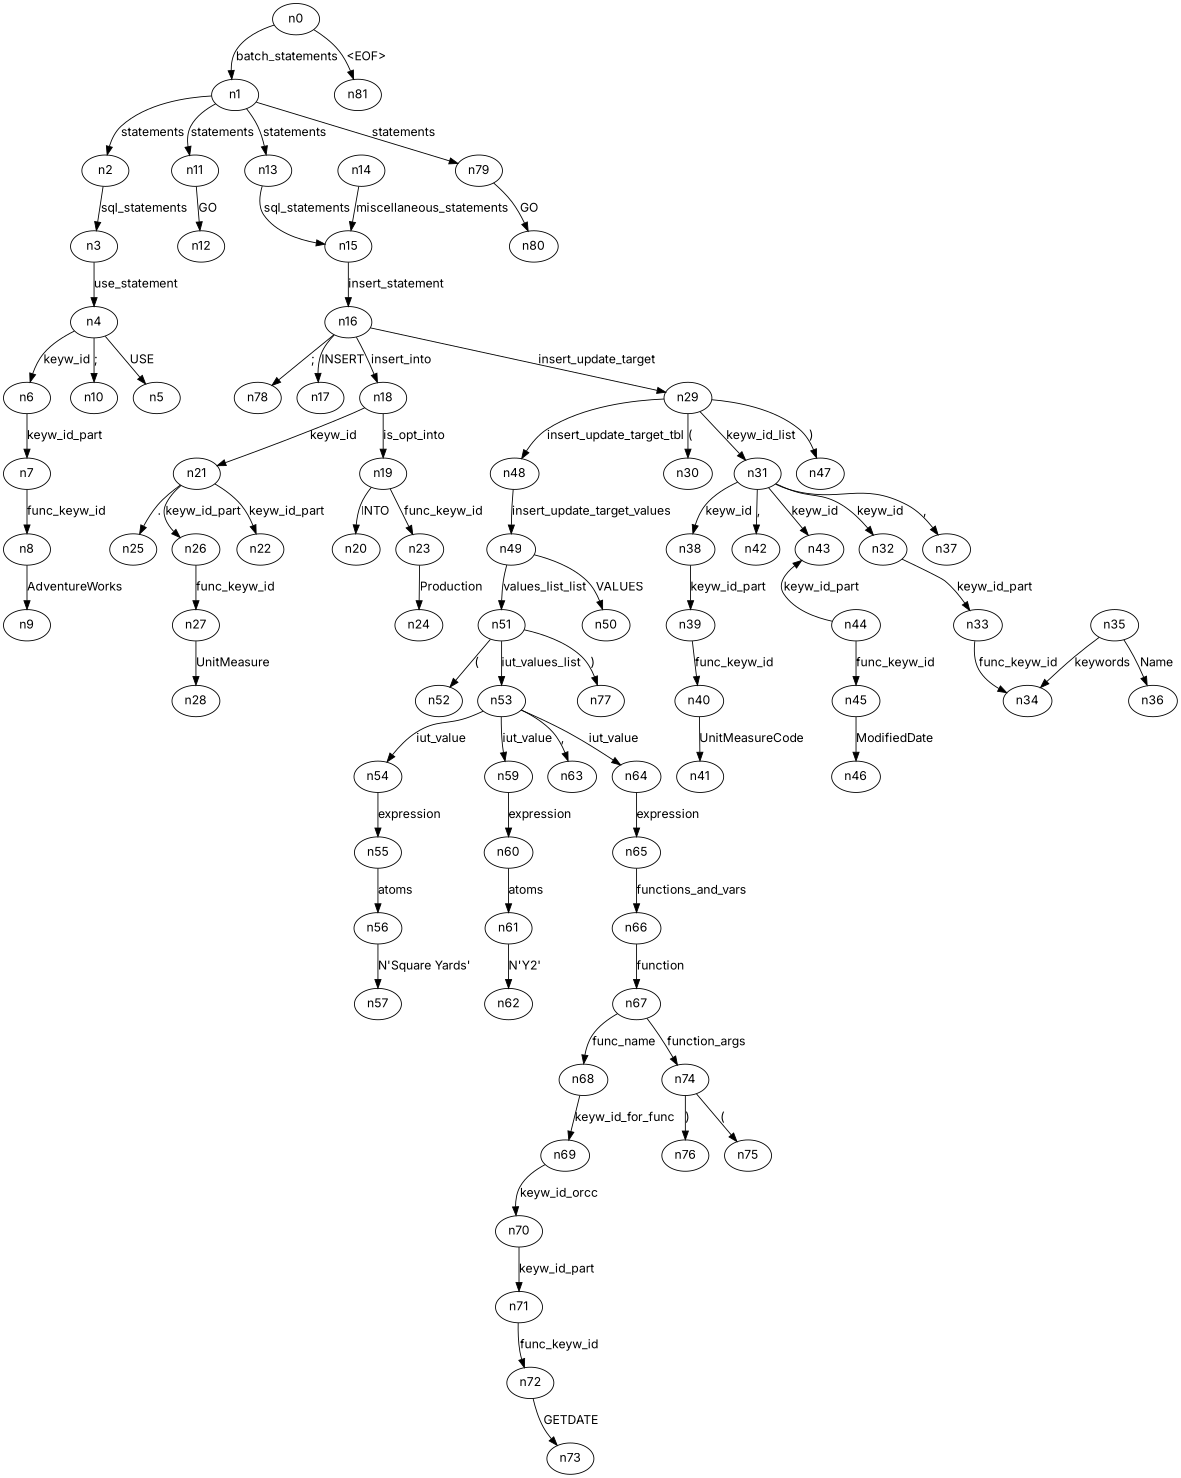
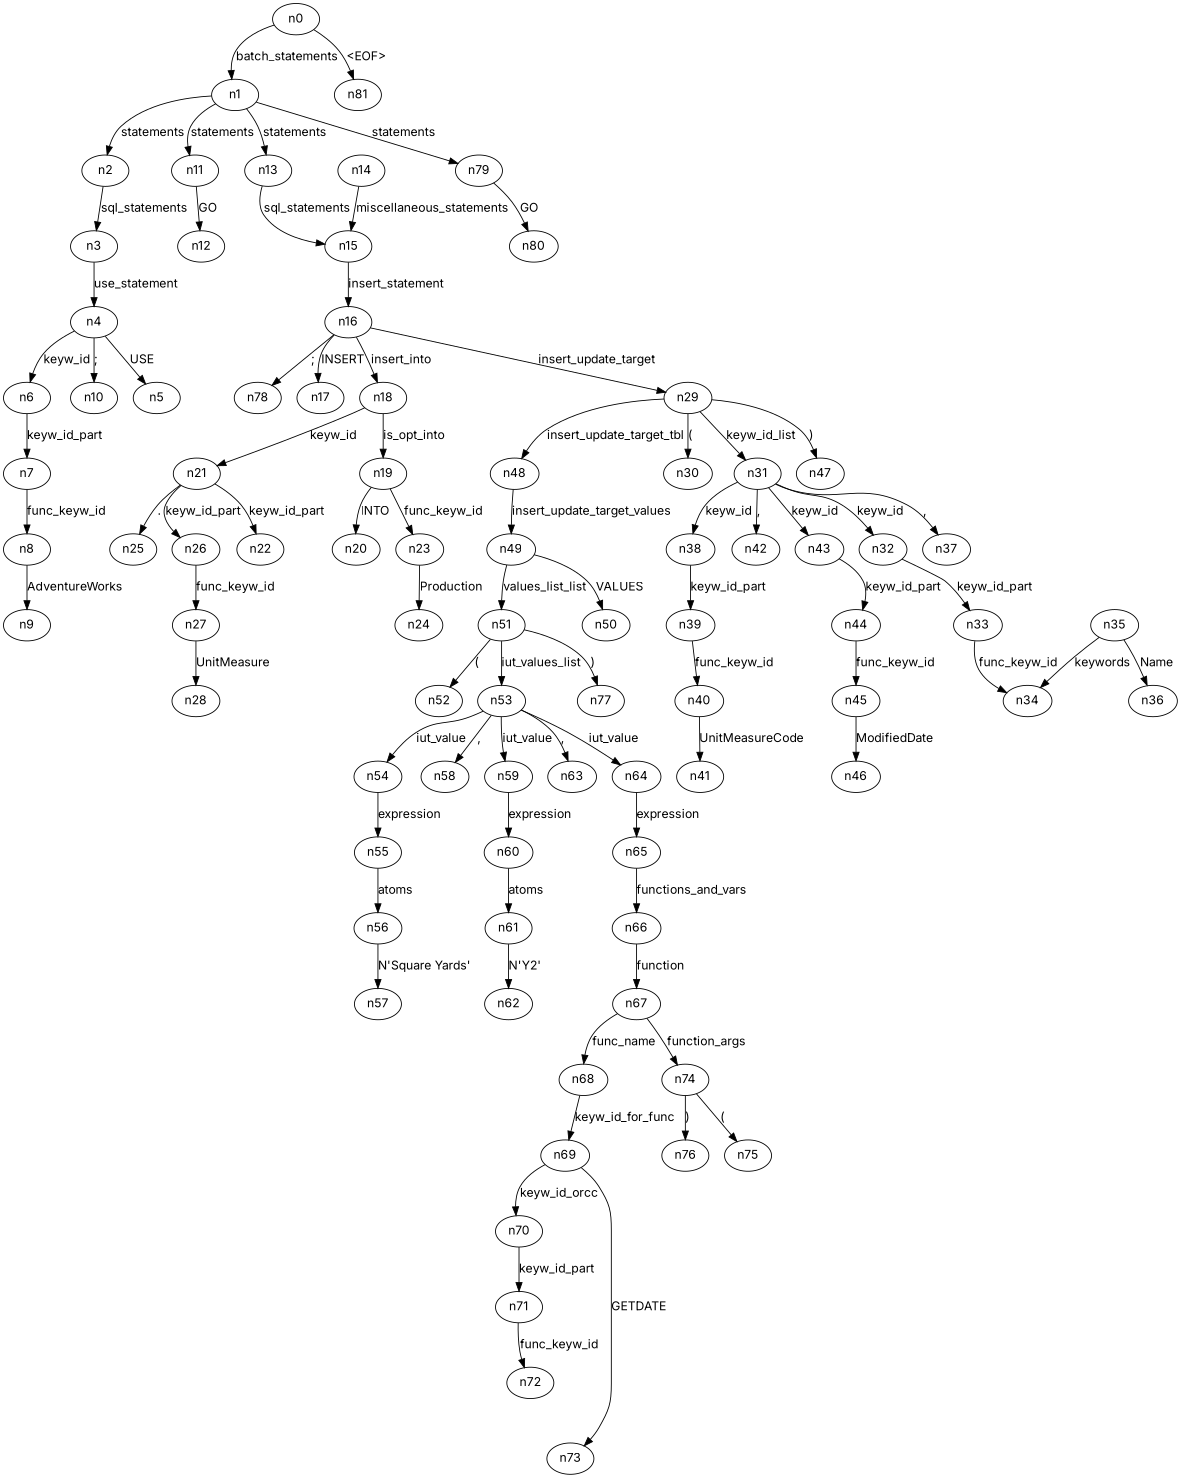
(792, 603) -> (860, 576)
none -> (445, 777)
(540, 1420) -> (611, 1301)
